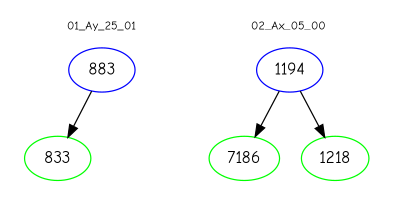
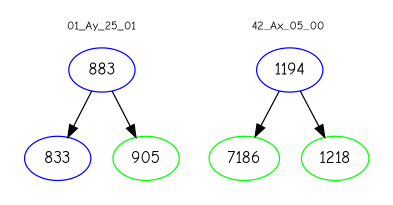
(289, 26) -> (289, 26)
(58, 158) -> (58, 158)
none -> (146, 158)
